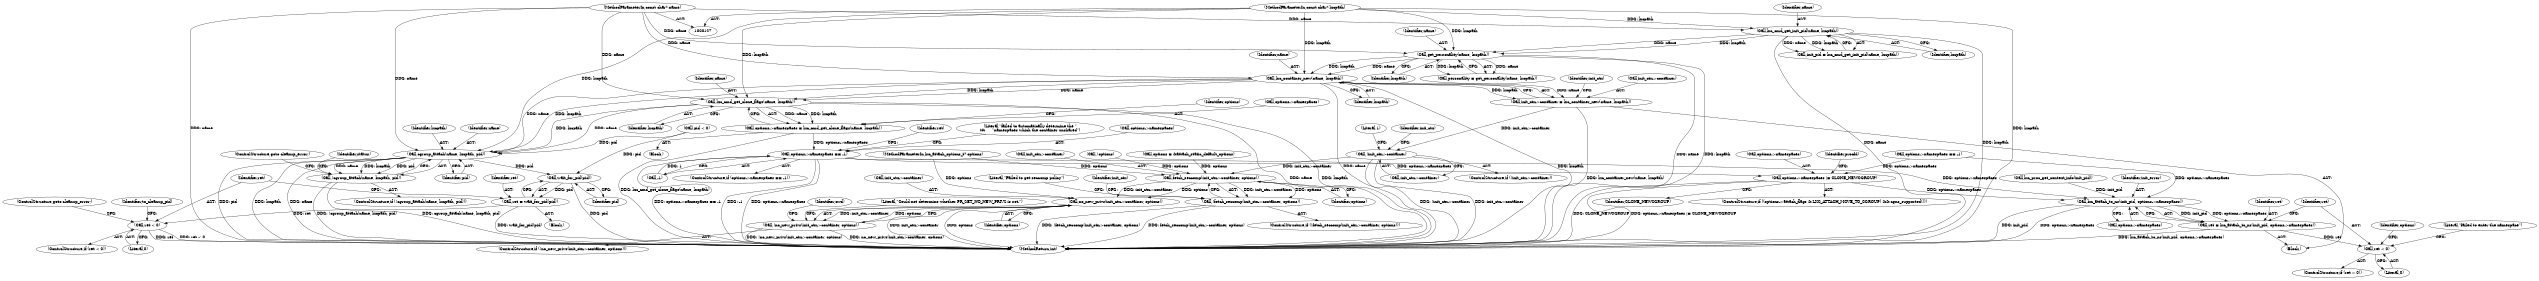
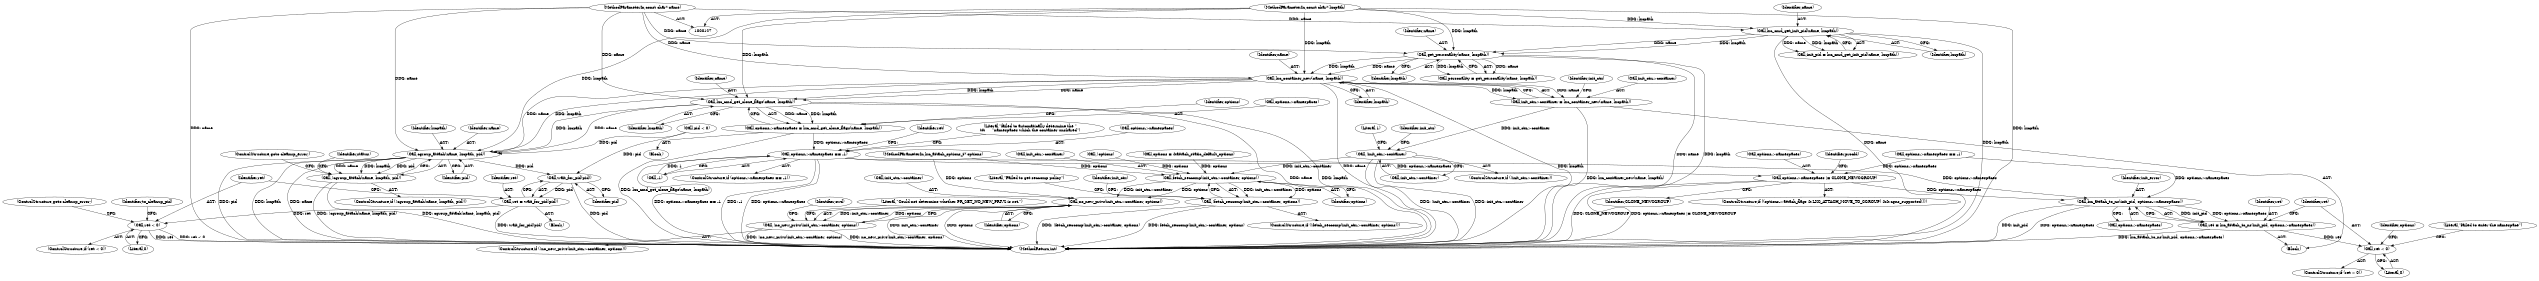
(2053, 178) -> none
